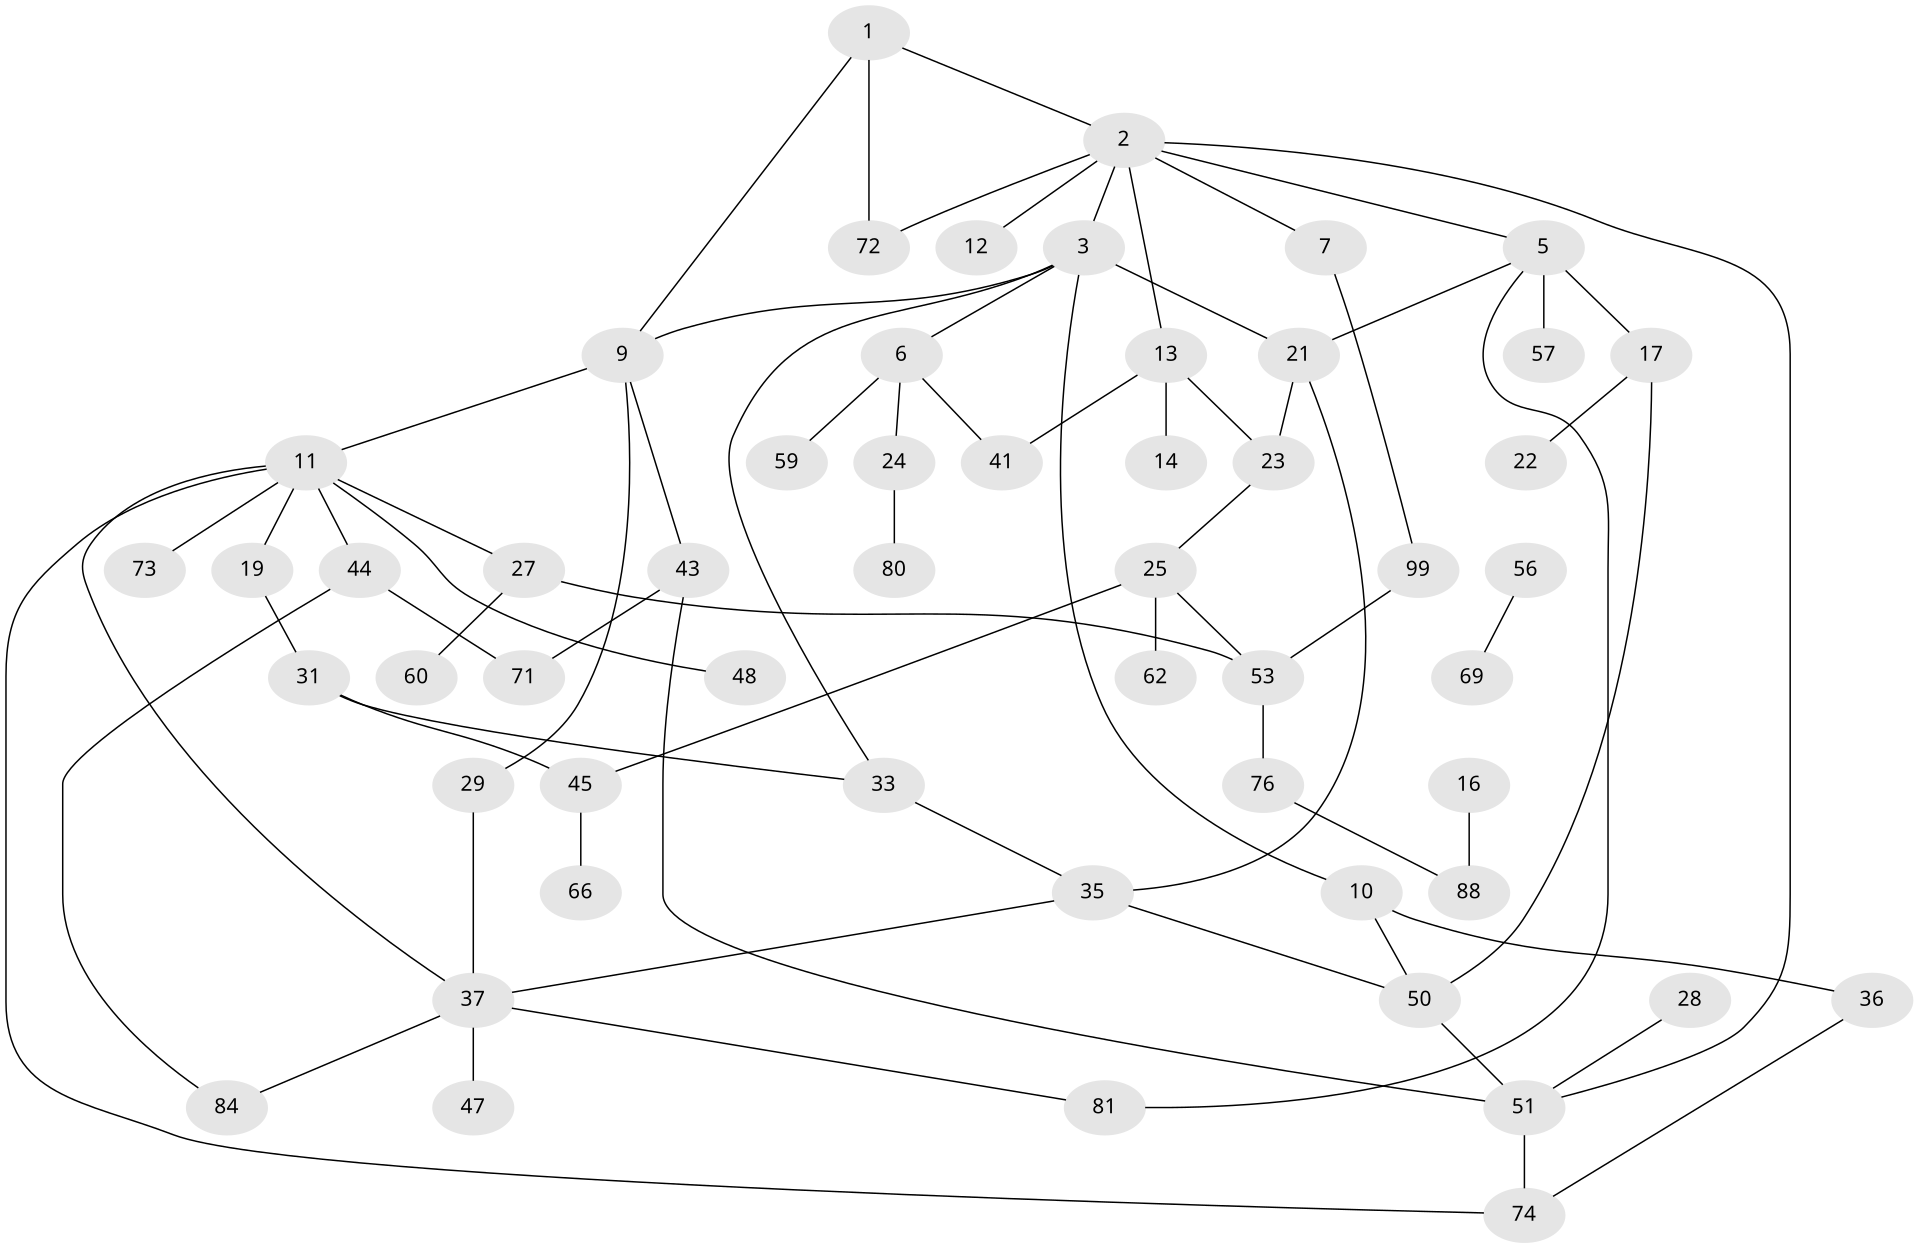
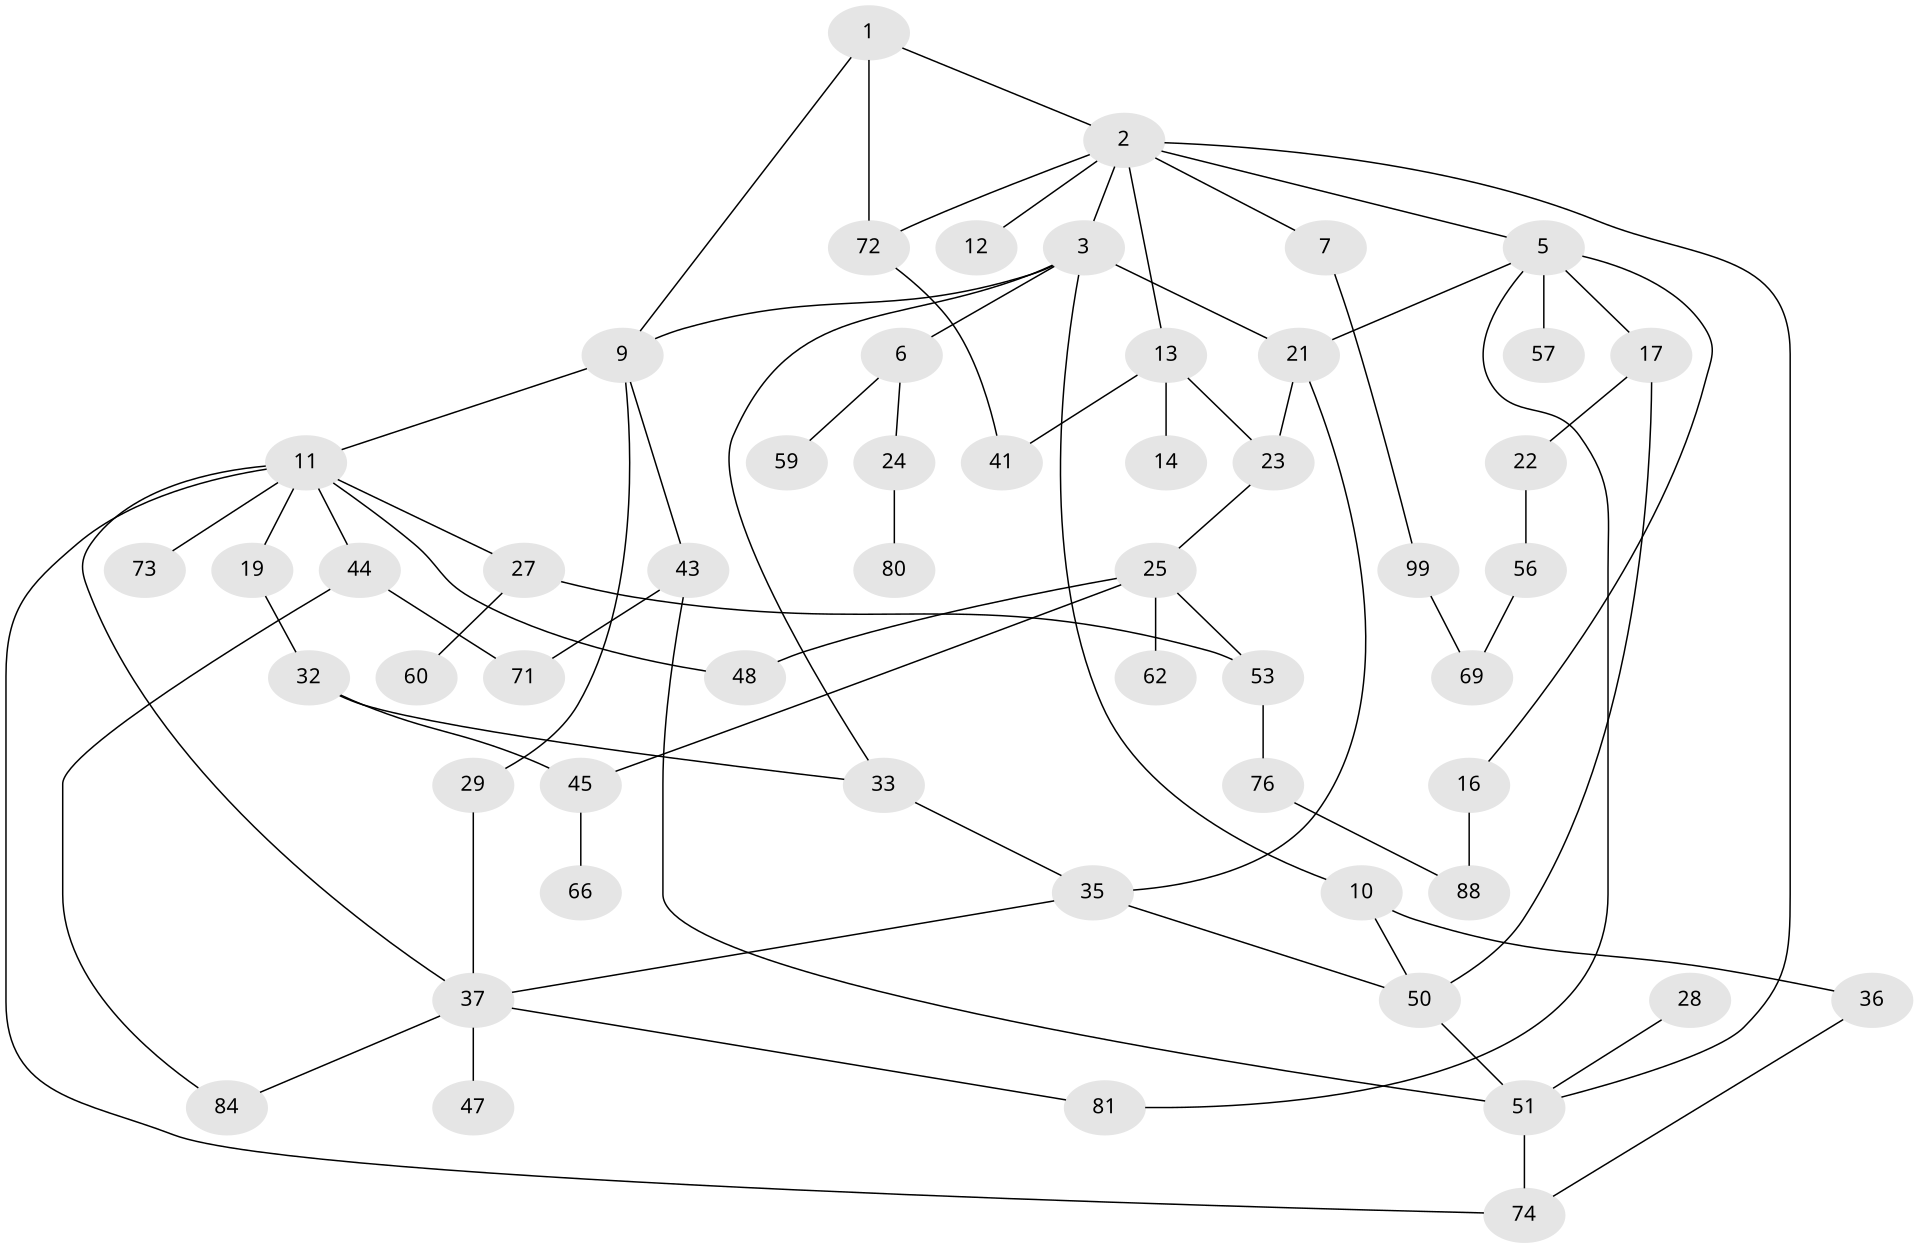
(952, 409) -> (963, 341)
none -> (1664, 494)
none -> (1526, 517)
none -> (980, 606)
(1341, 624) -> (1445, 624)
(309, 678) -> (309, 678)
